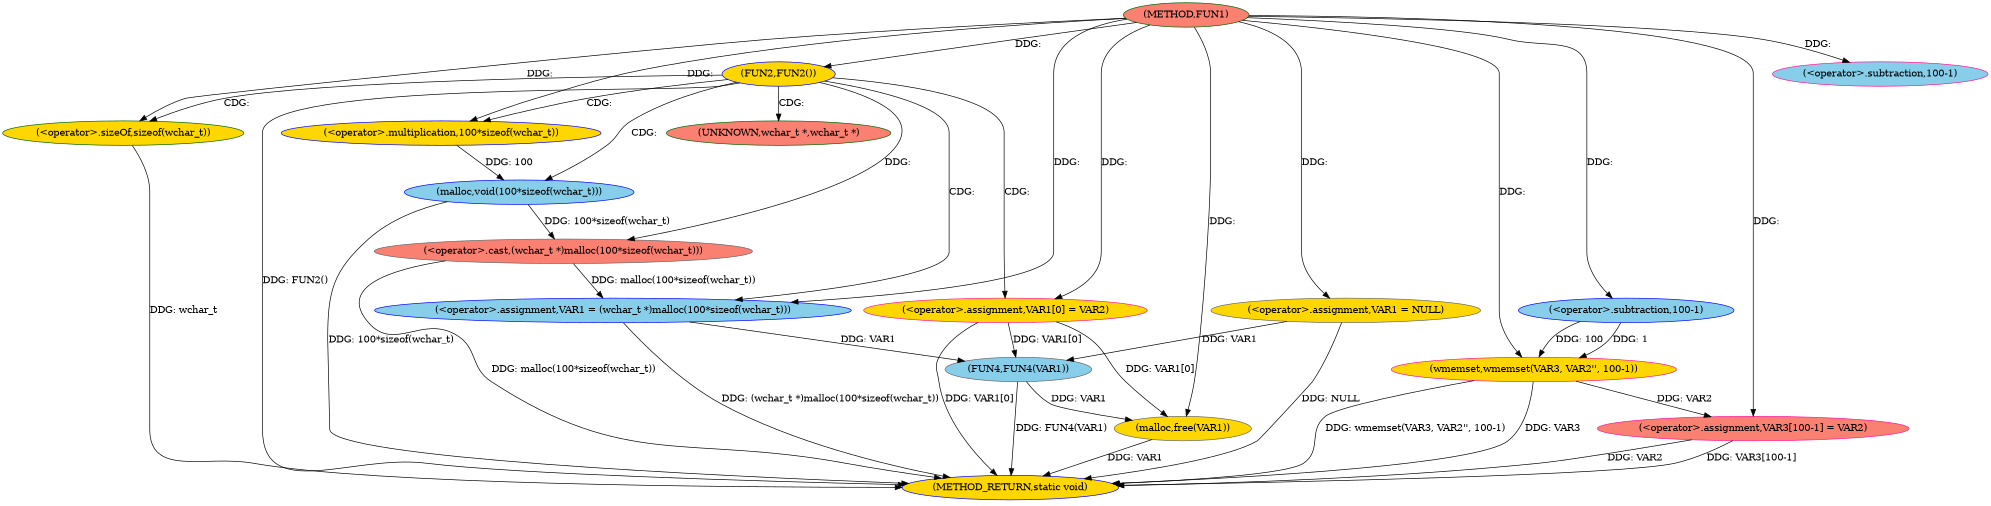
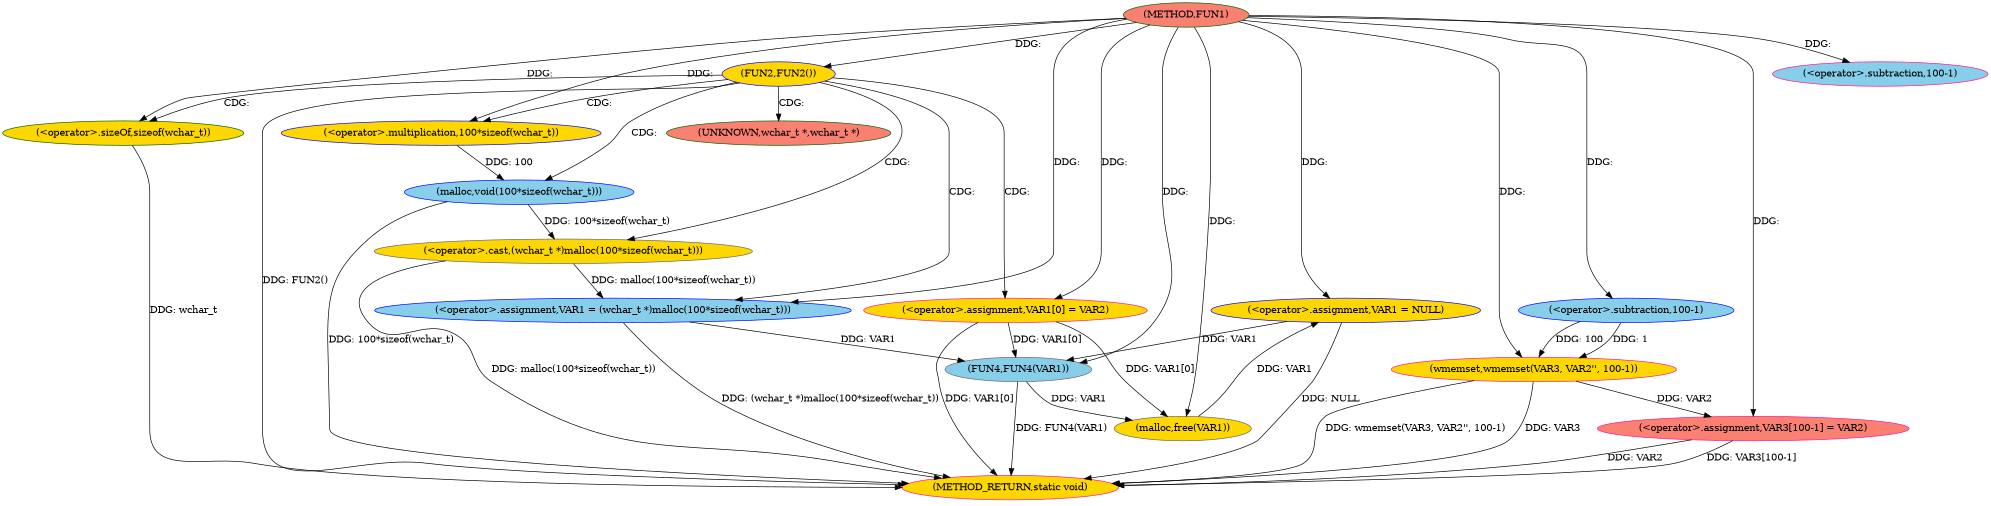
(899, 163) -> (899, 163)
none -> (1164, 215)
(563, 251) -> (563, 251)
(1346, 310) -> (1346, 310)
(1101, 457) -> (1249, 363)
(1010, 488) -> (1010, 488)
